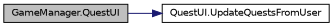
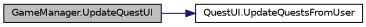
(66, 13) -> (83, 13)
